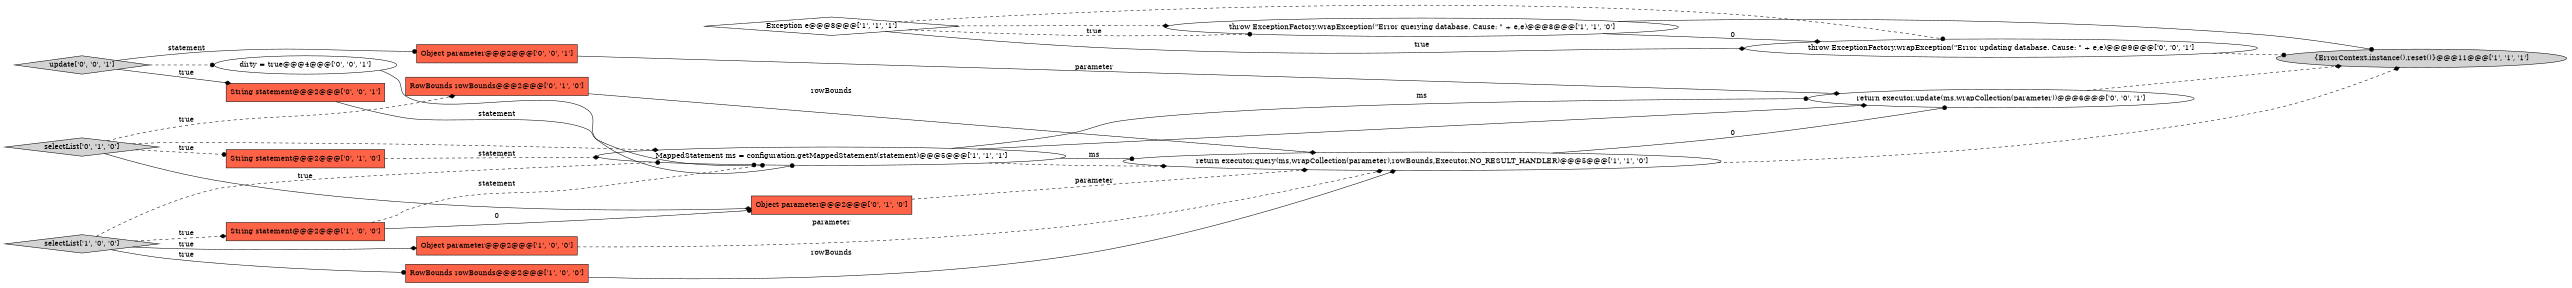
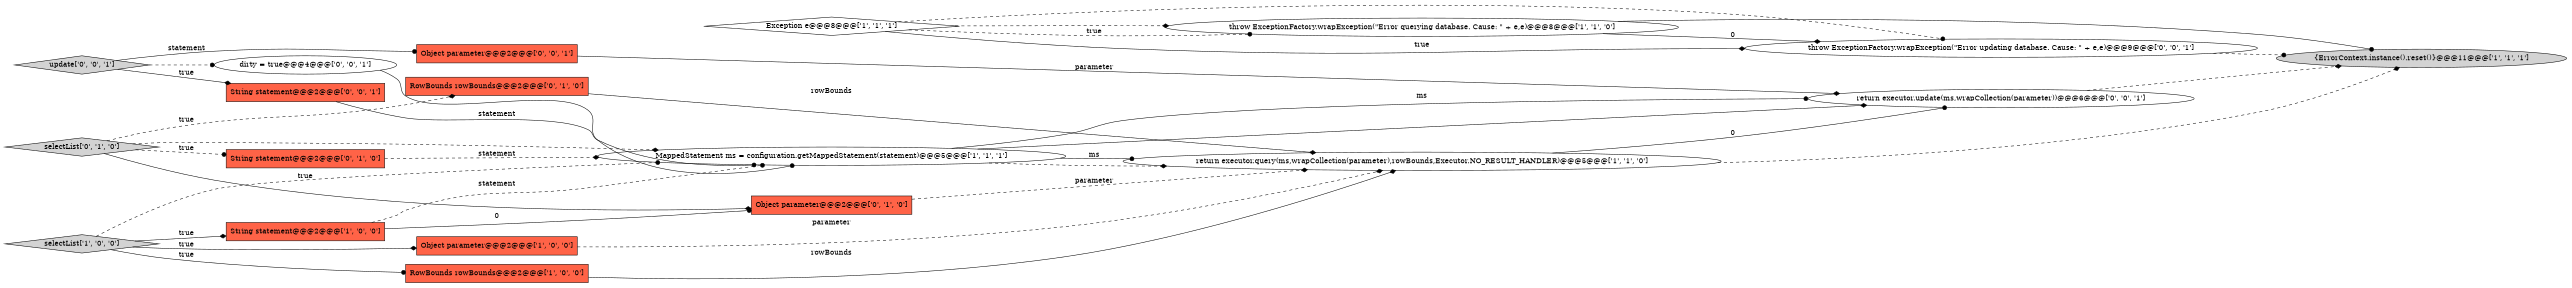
(177, 239) -> (177, 239)
